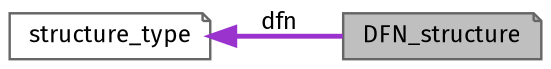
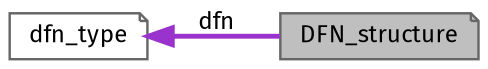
(110, 36) -> (79, 36)
